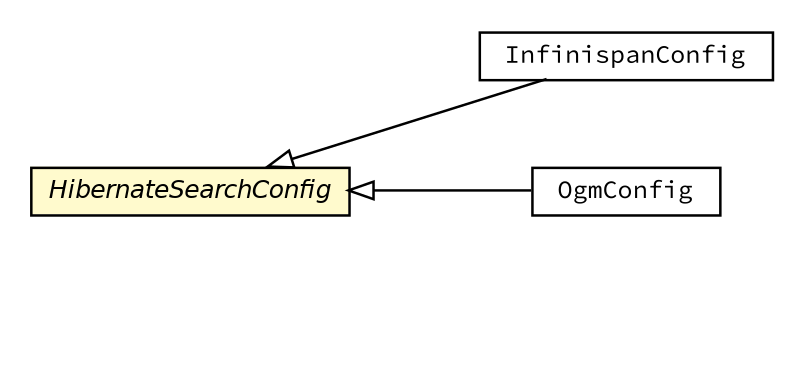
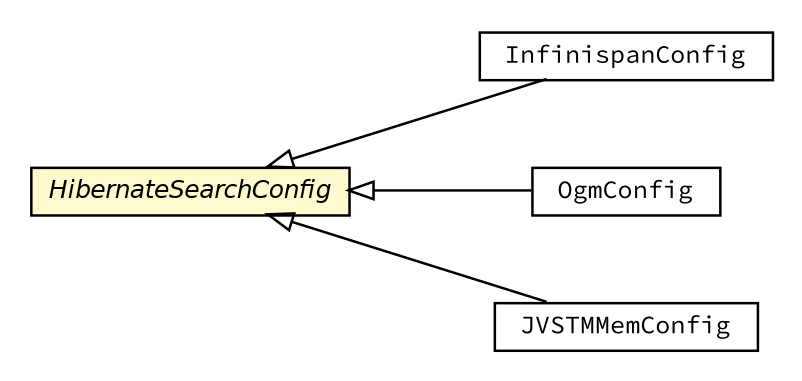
none -> (625, 326)
